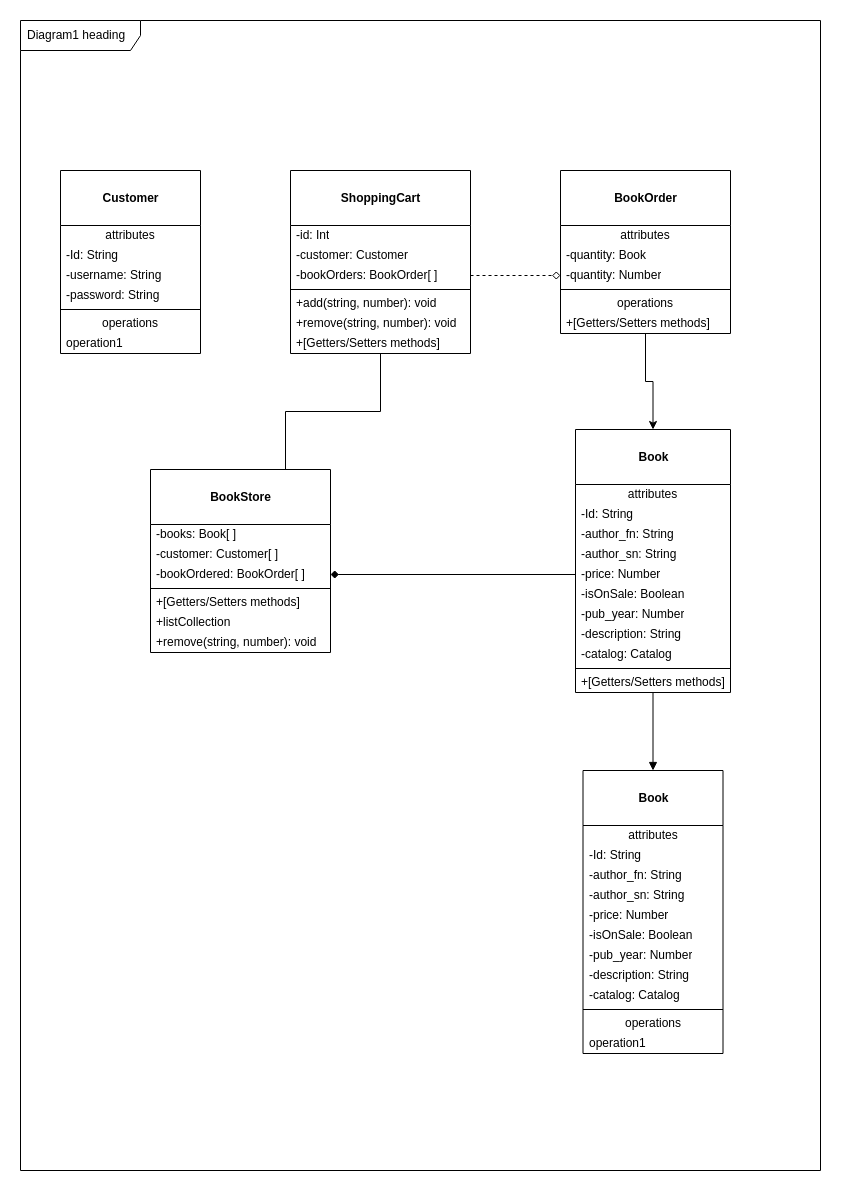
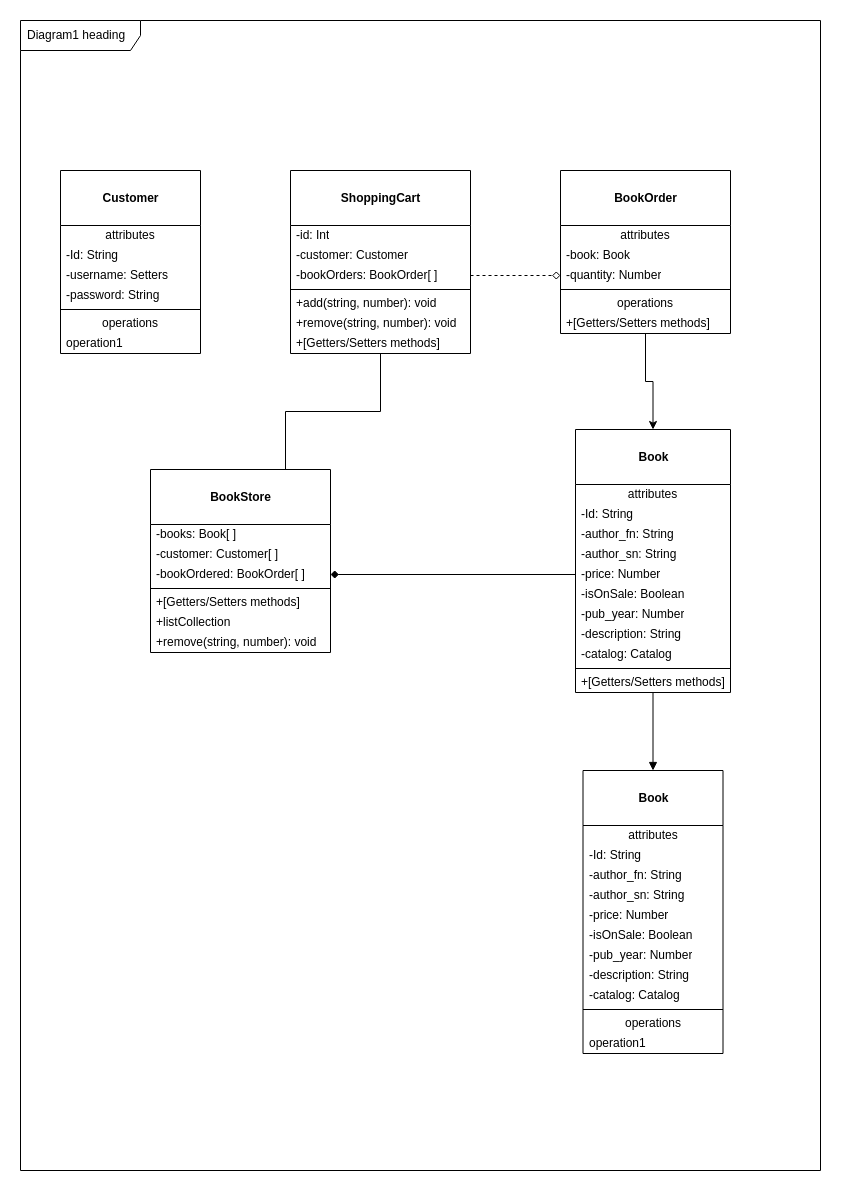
(612, 256) -> (600, 256)
(119, 276) -> (124, 276)
